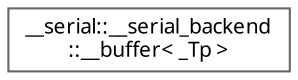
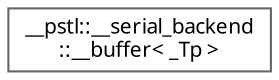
(149, 40) -> (140, 40)
